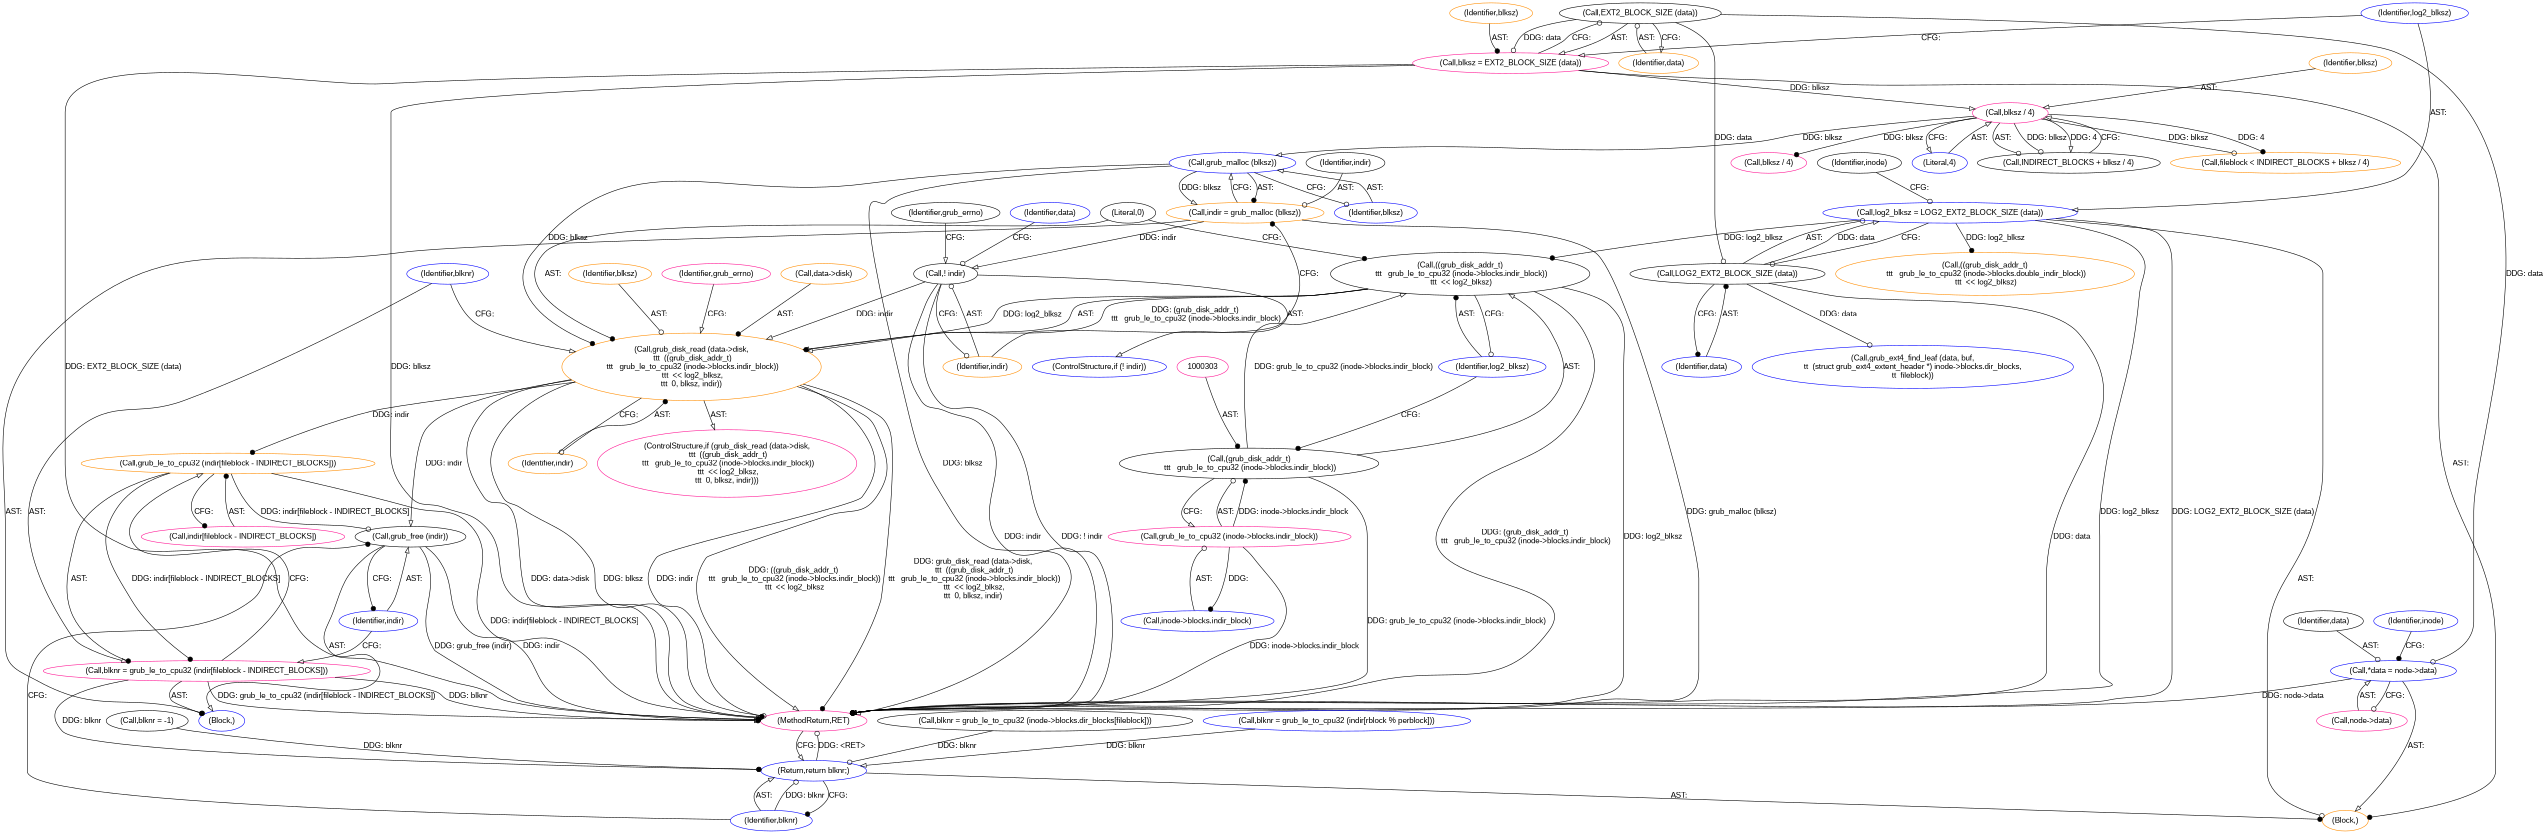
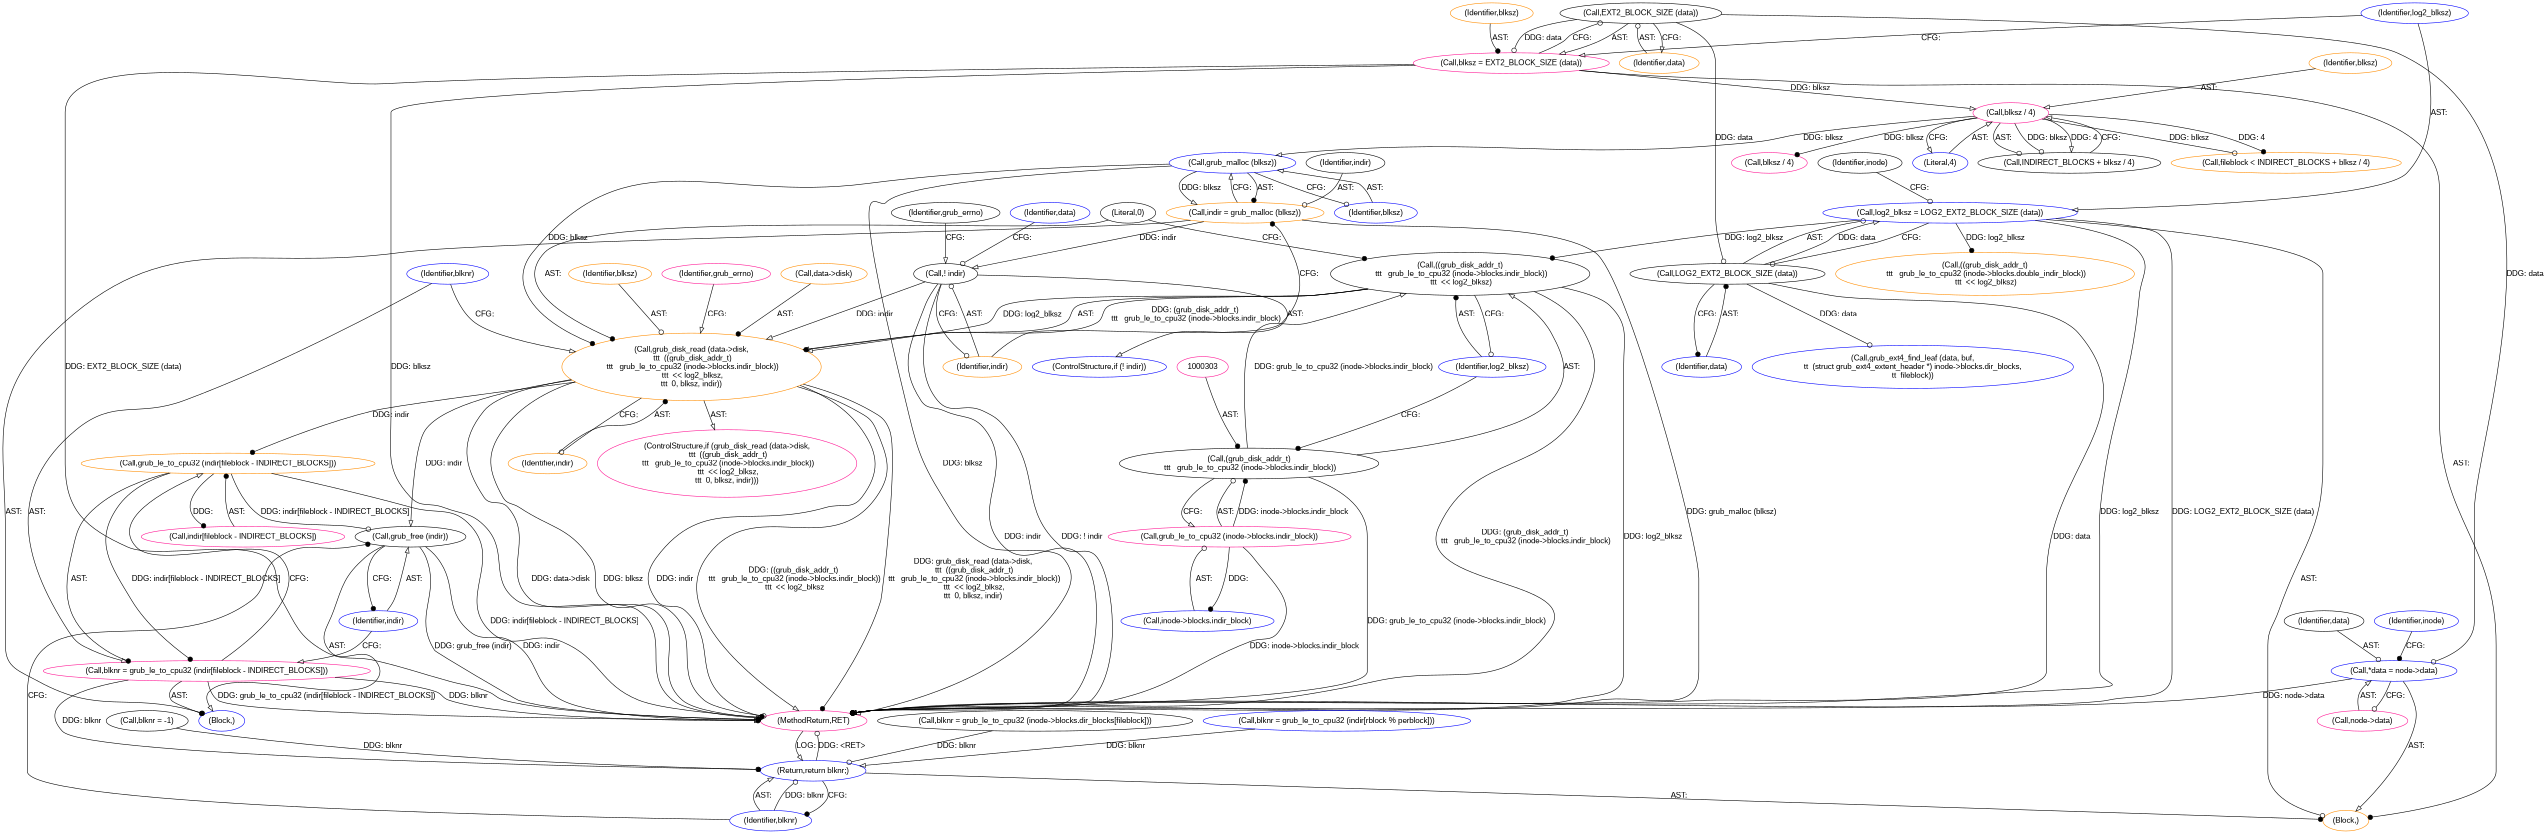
(205, 512) -> (204, 512)
(808, 746) -> (807, 746)
